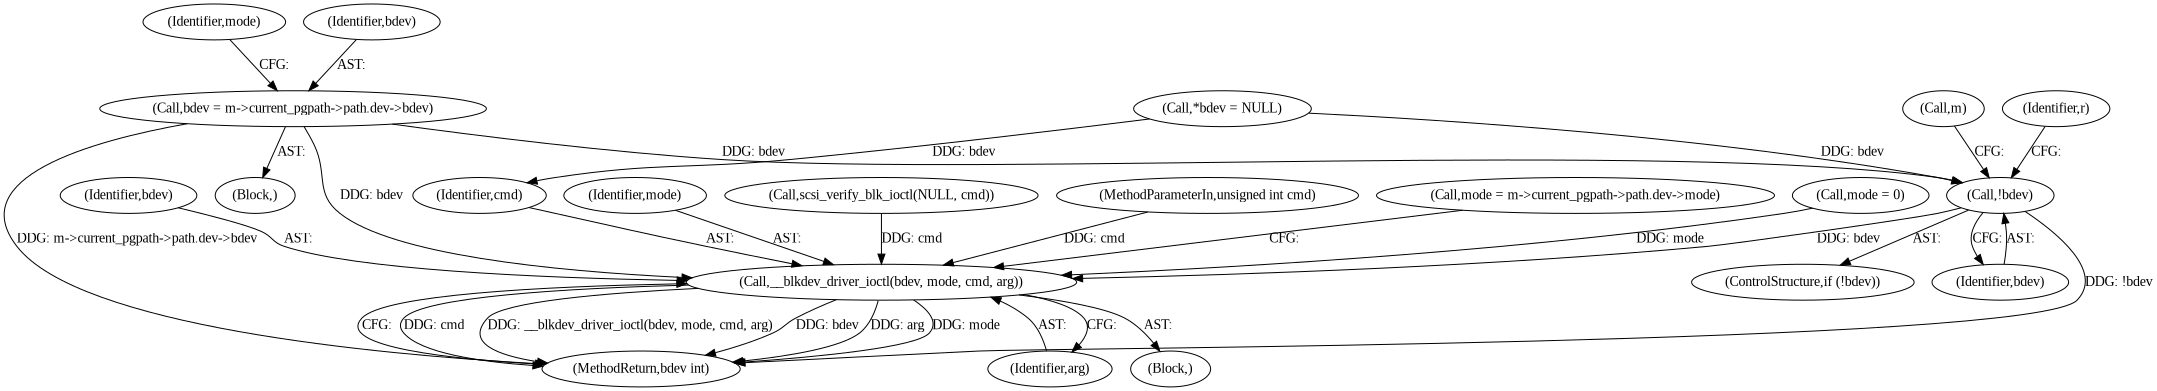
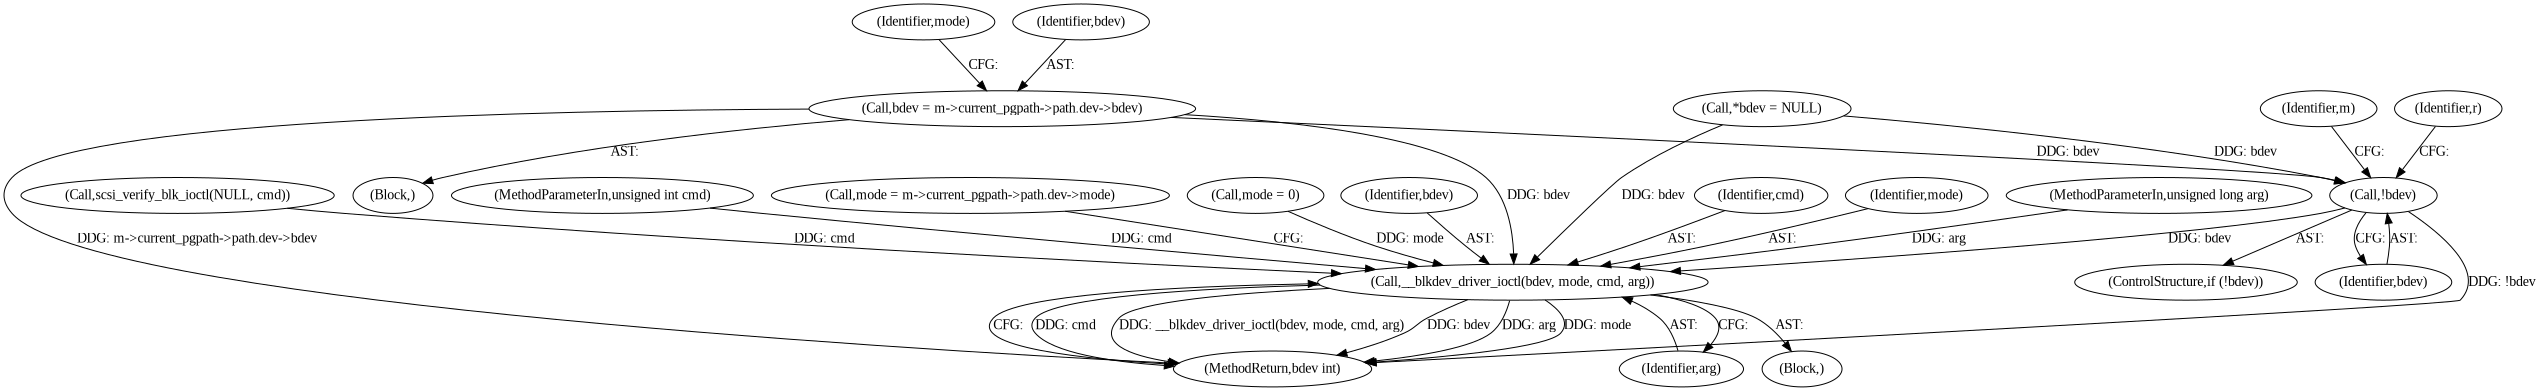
(1943, 109) -> (2319, 109)
(844, 154) -> (1621, 178)
none -> (2159, 195)
